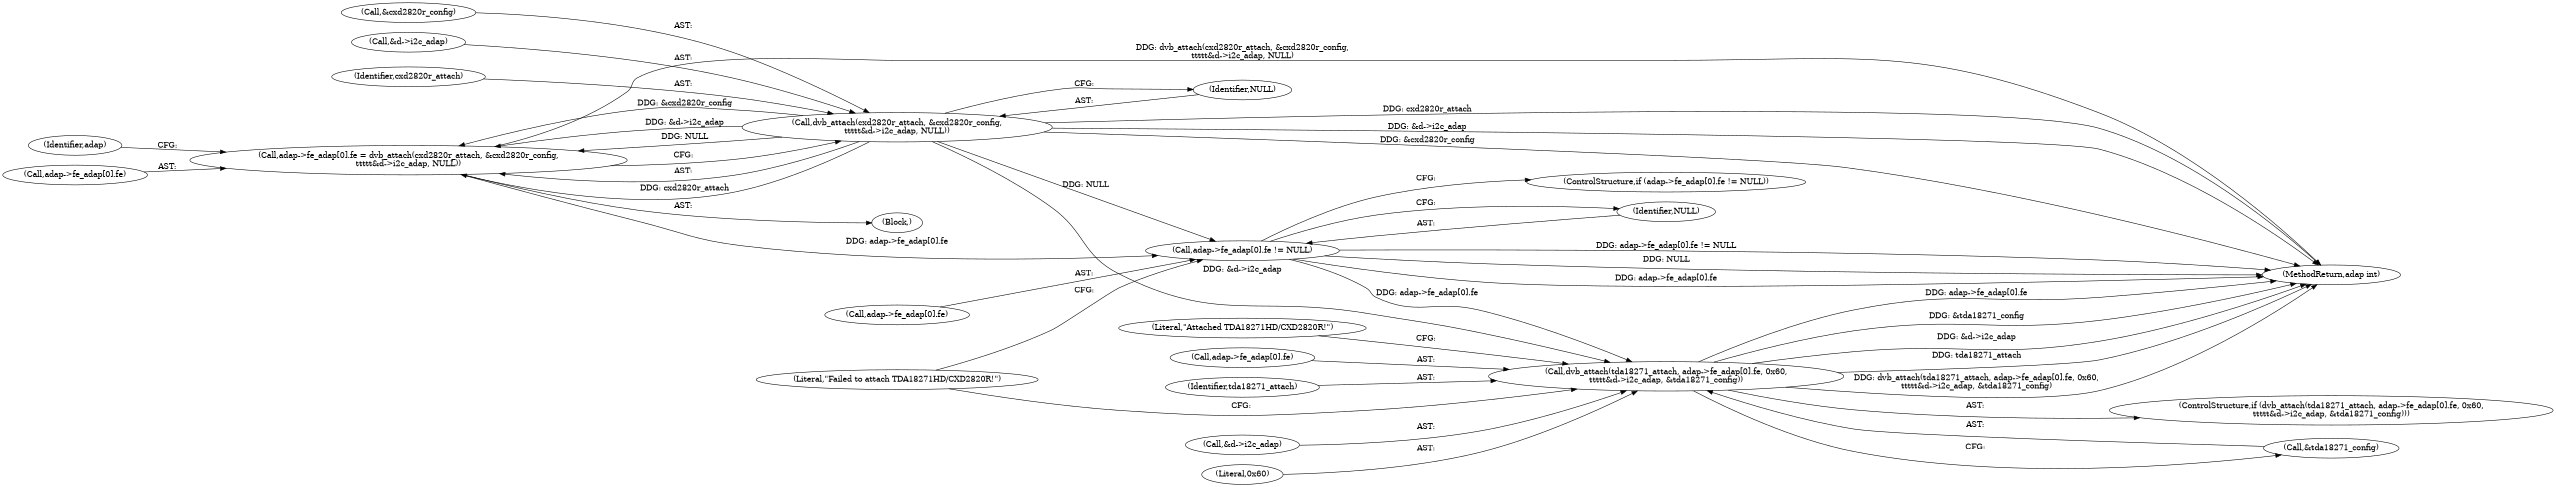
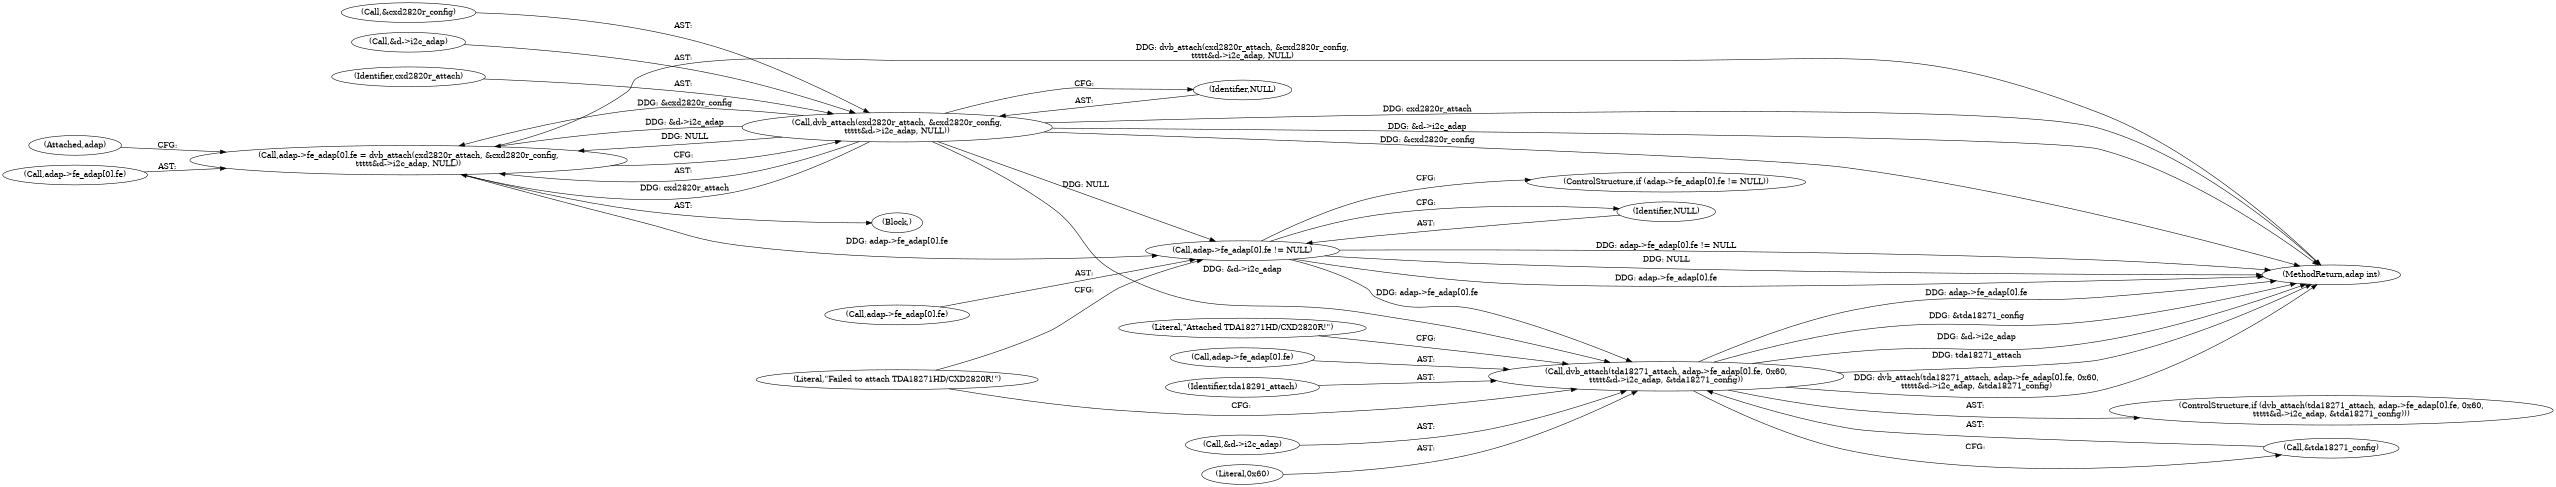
(75, 145) -> (75, 145)
(1242, 387) -> (1242, 387)
